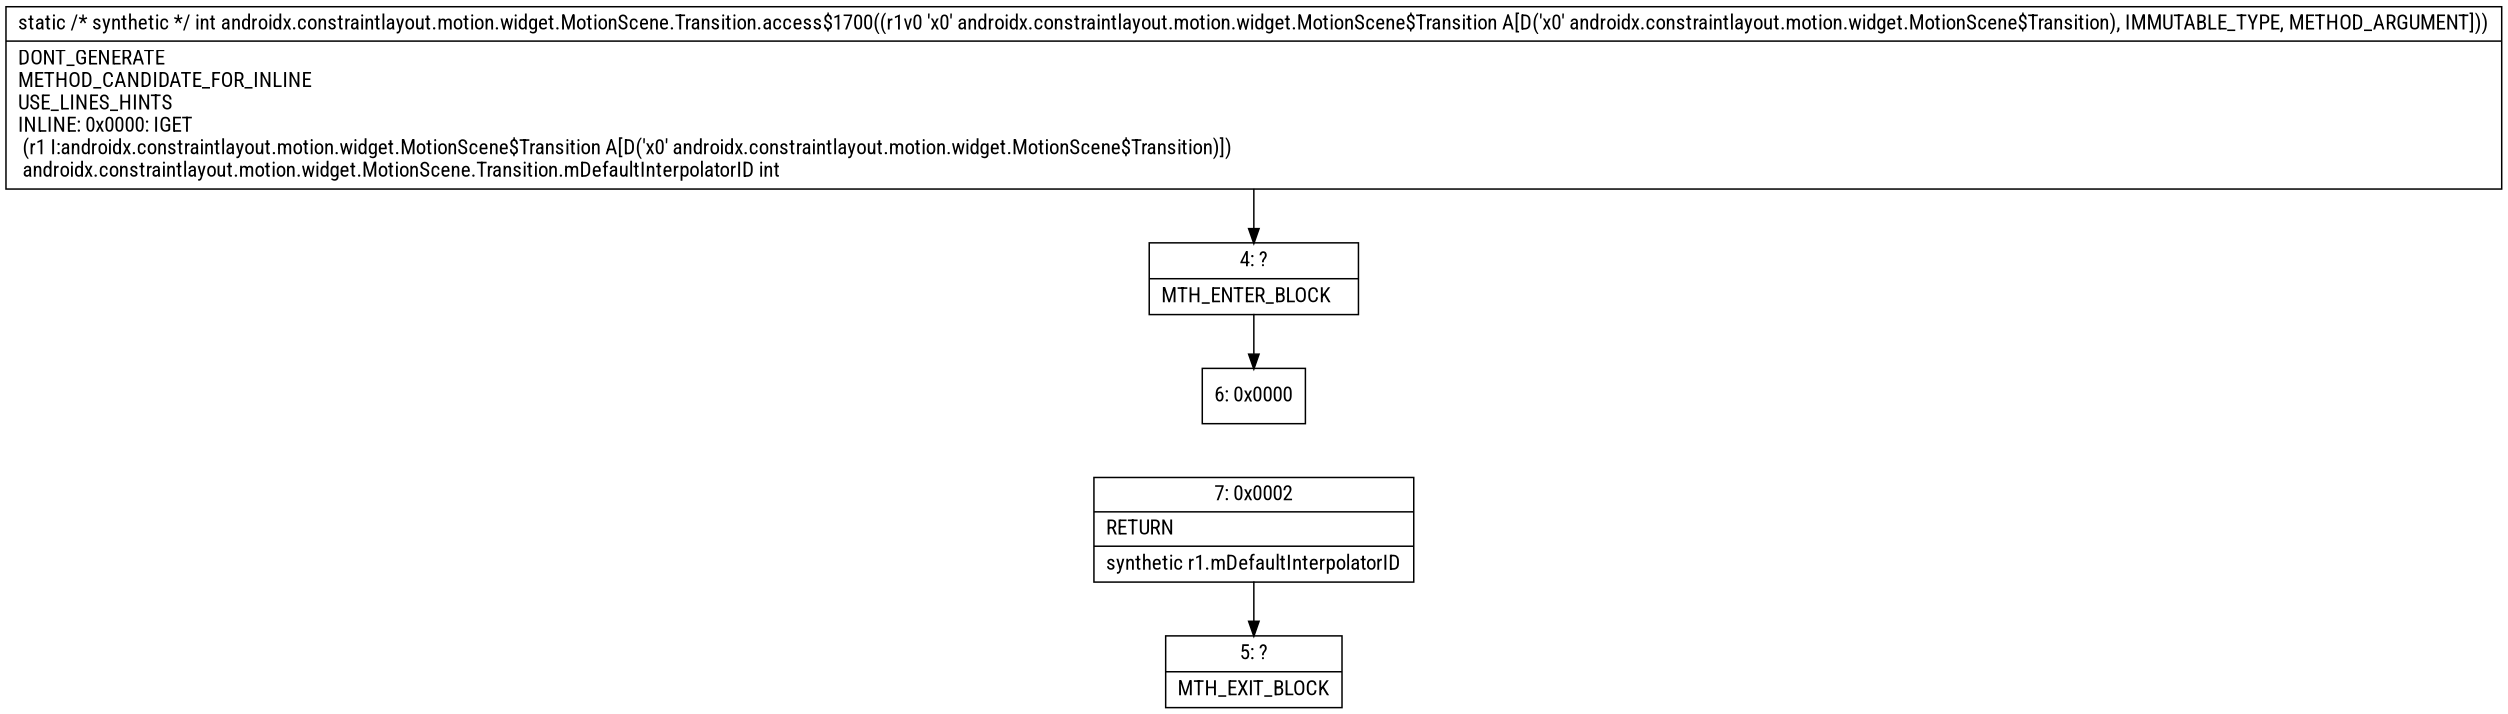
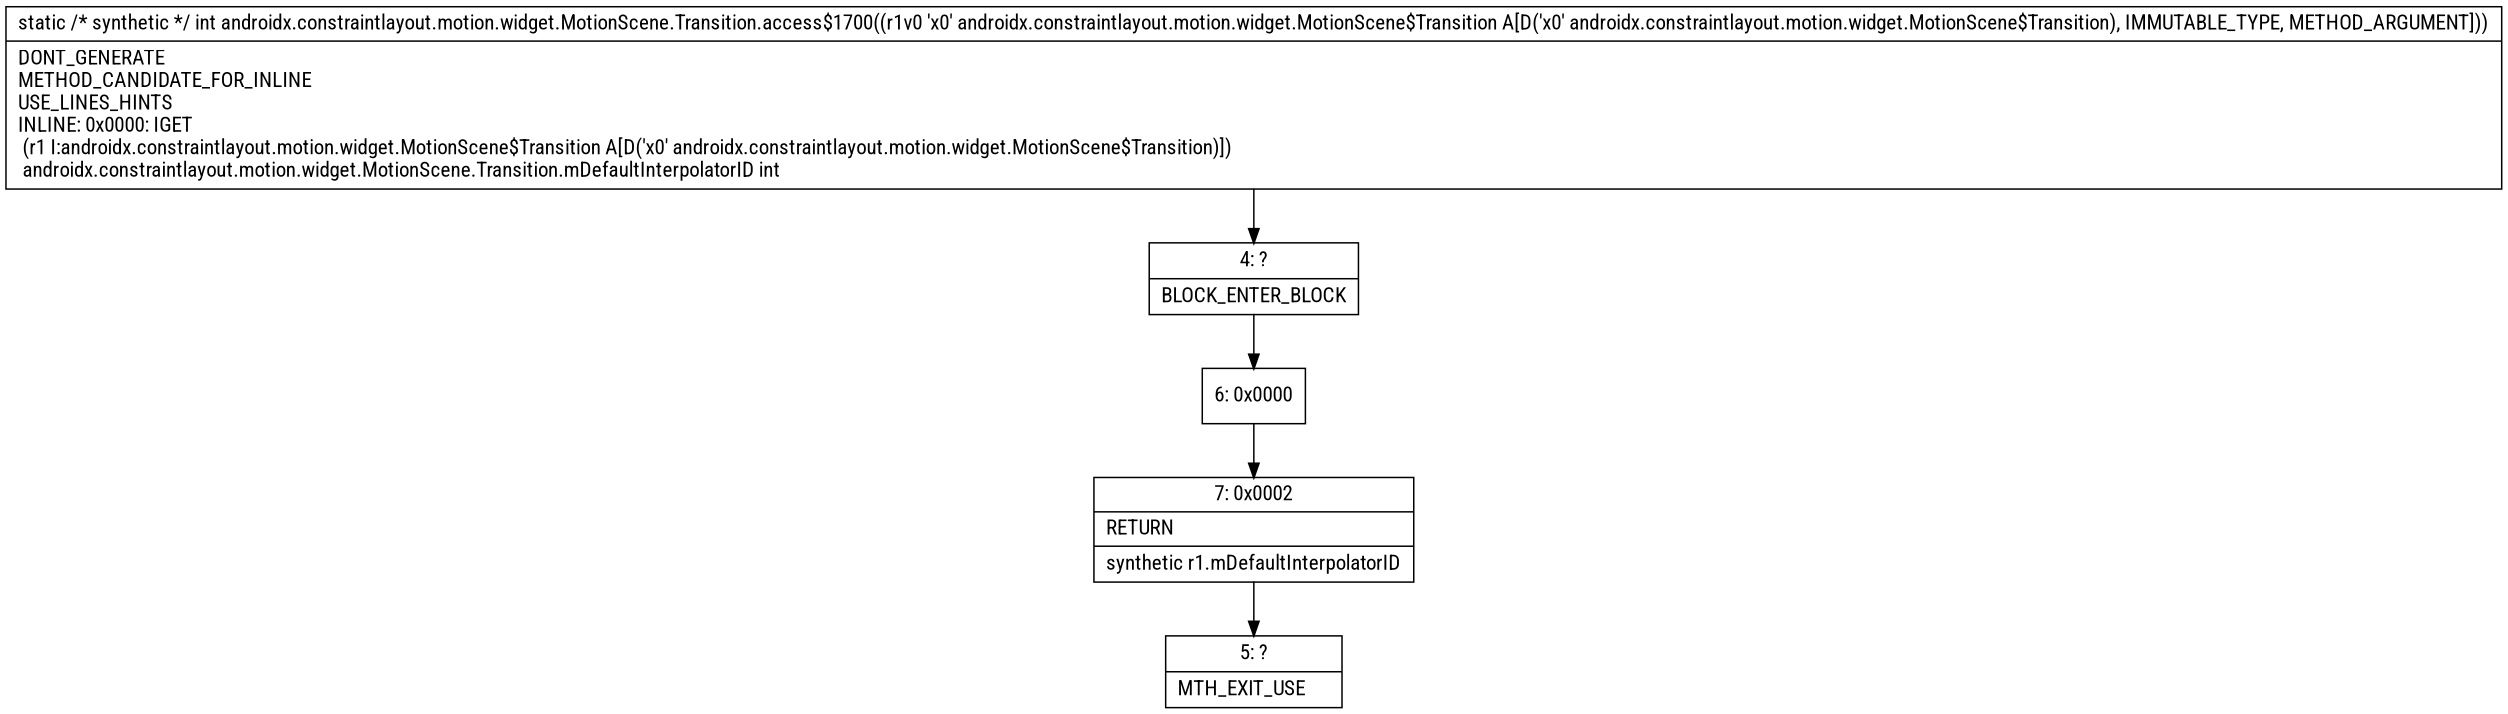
(1246, 296) -> (1254, 296)
none -> (1254, 443)
(1254, 689) -> (1242, 689)
